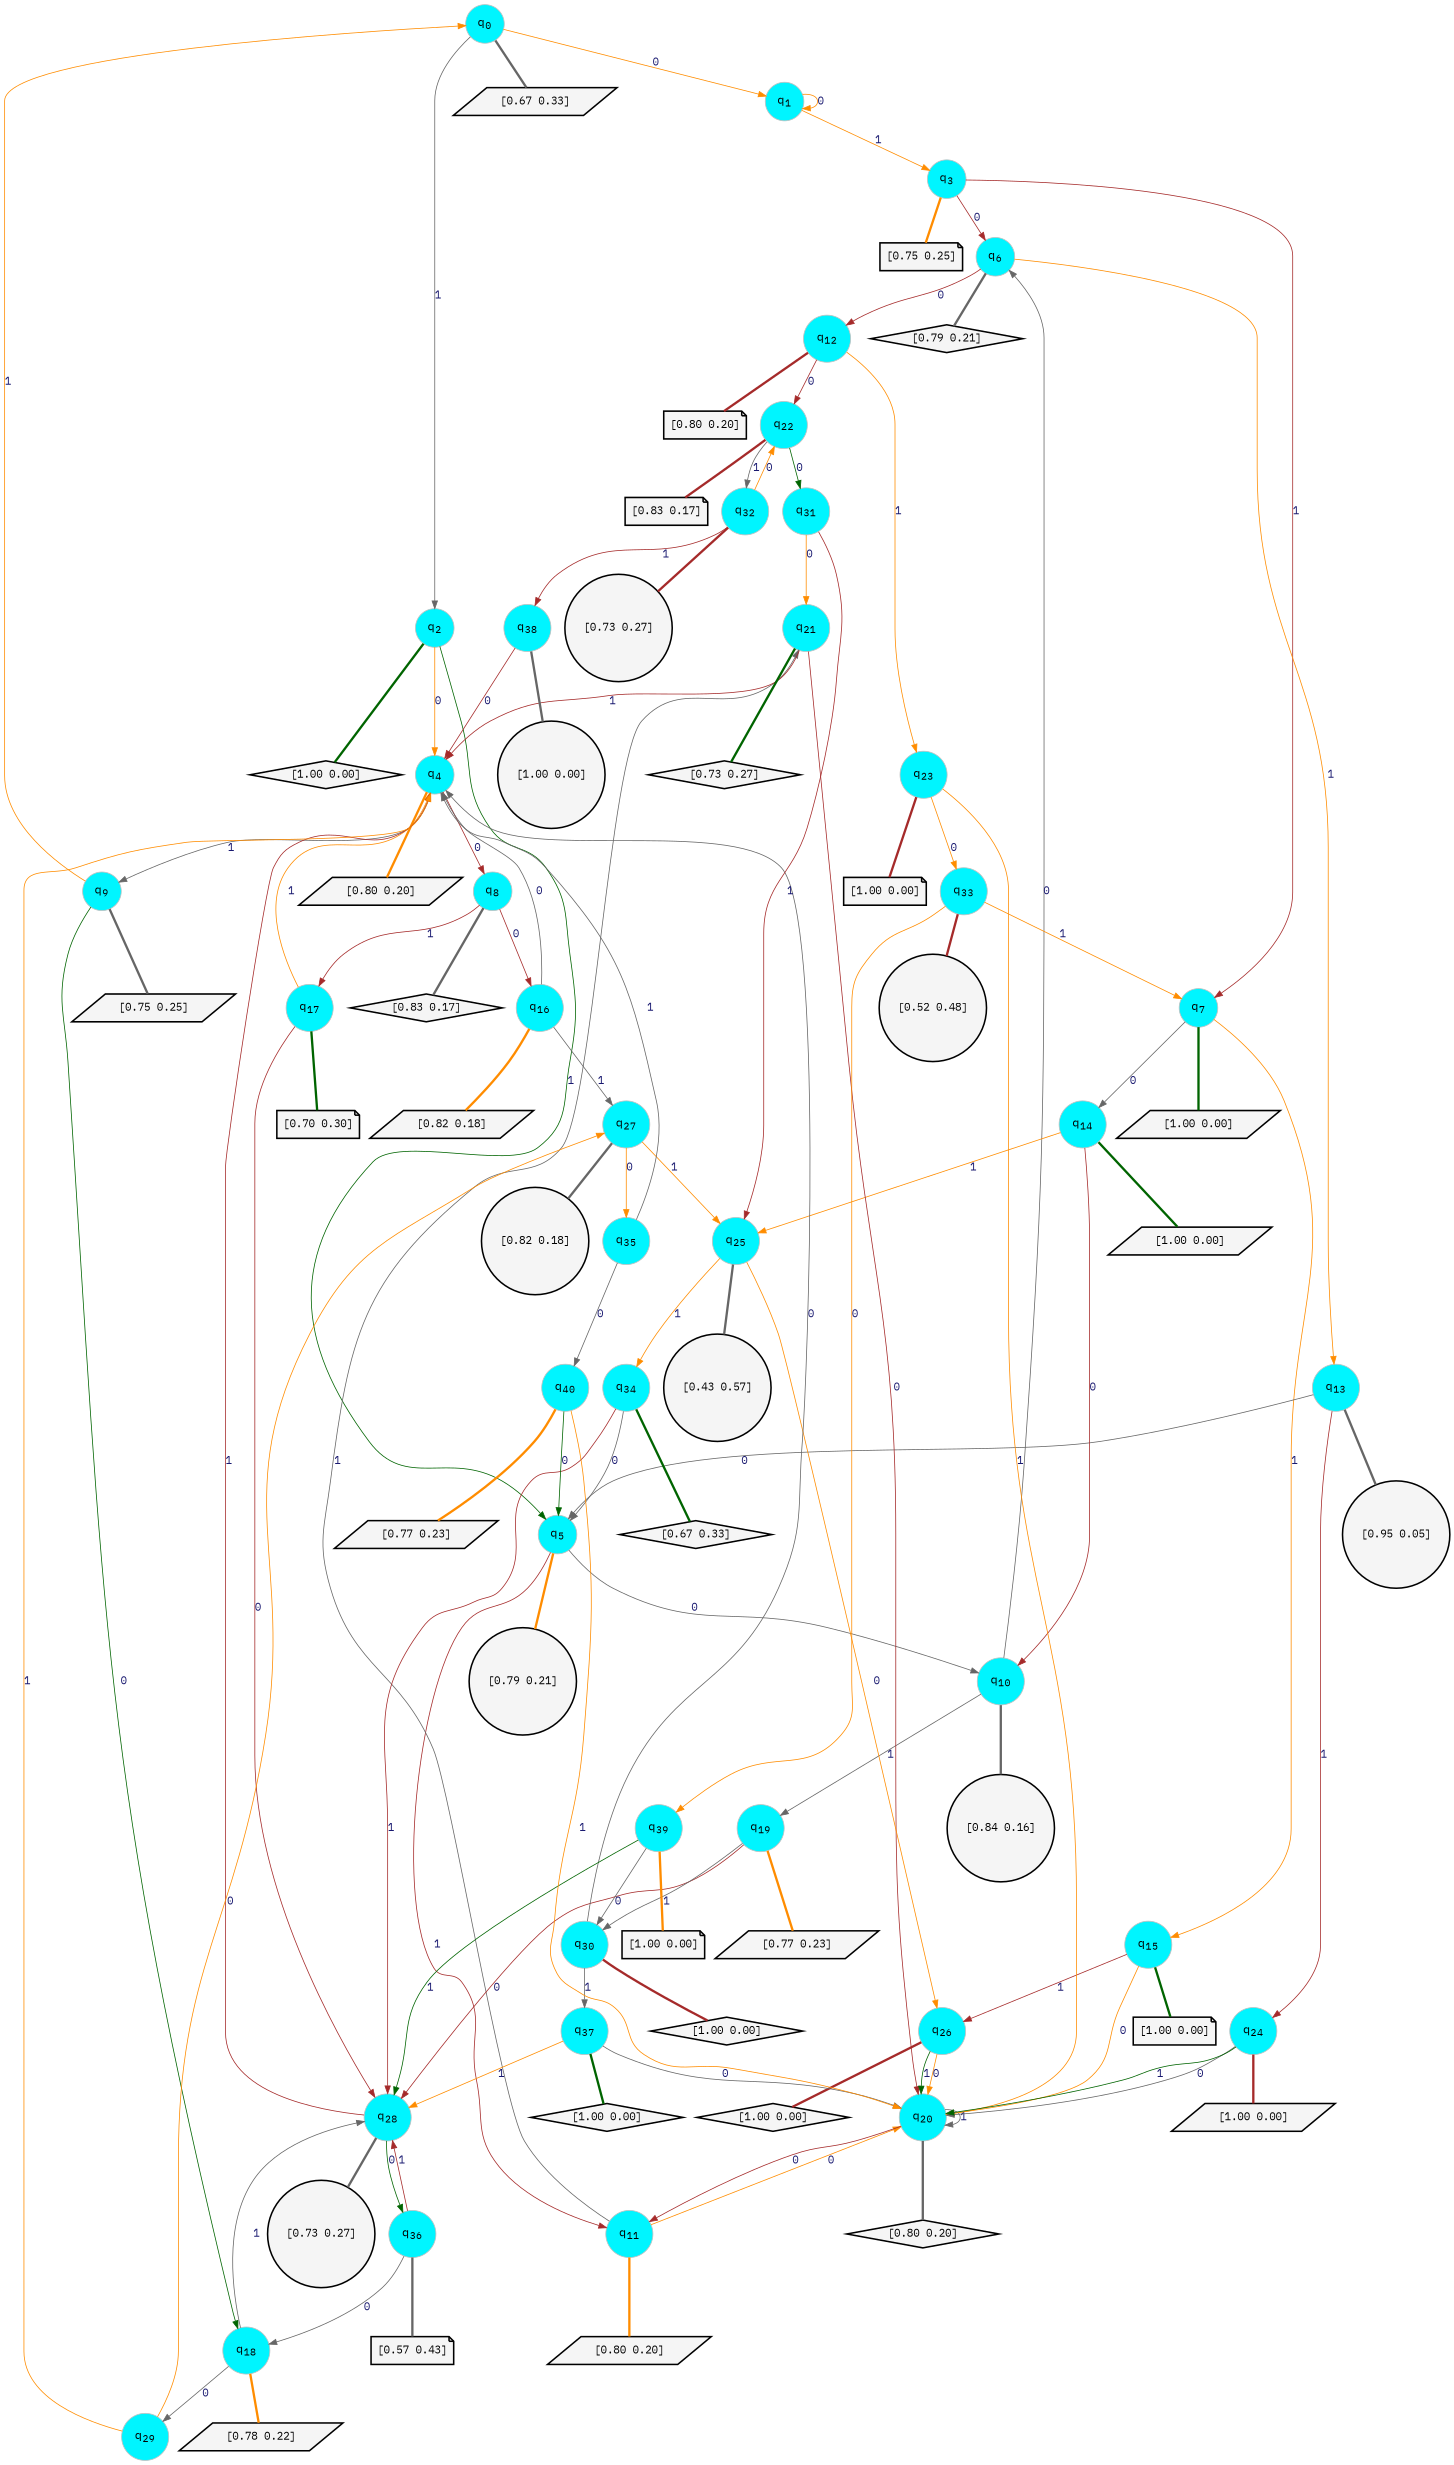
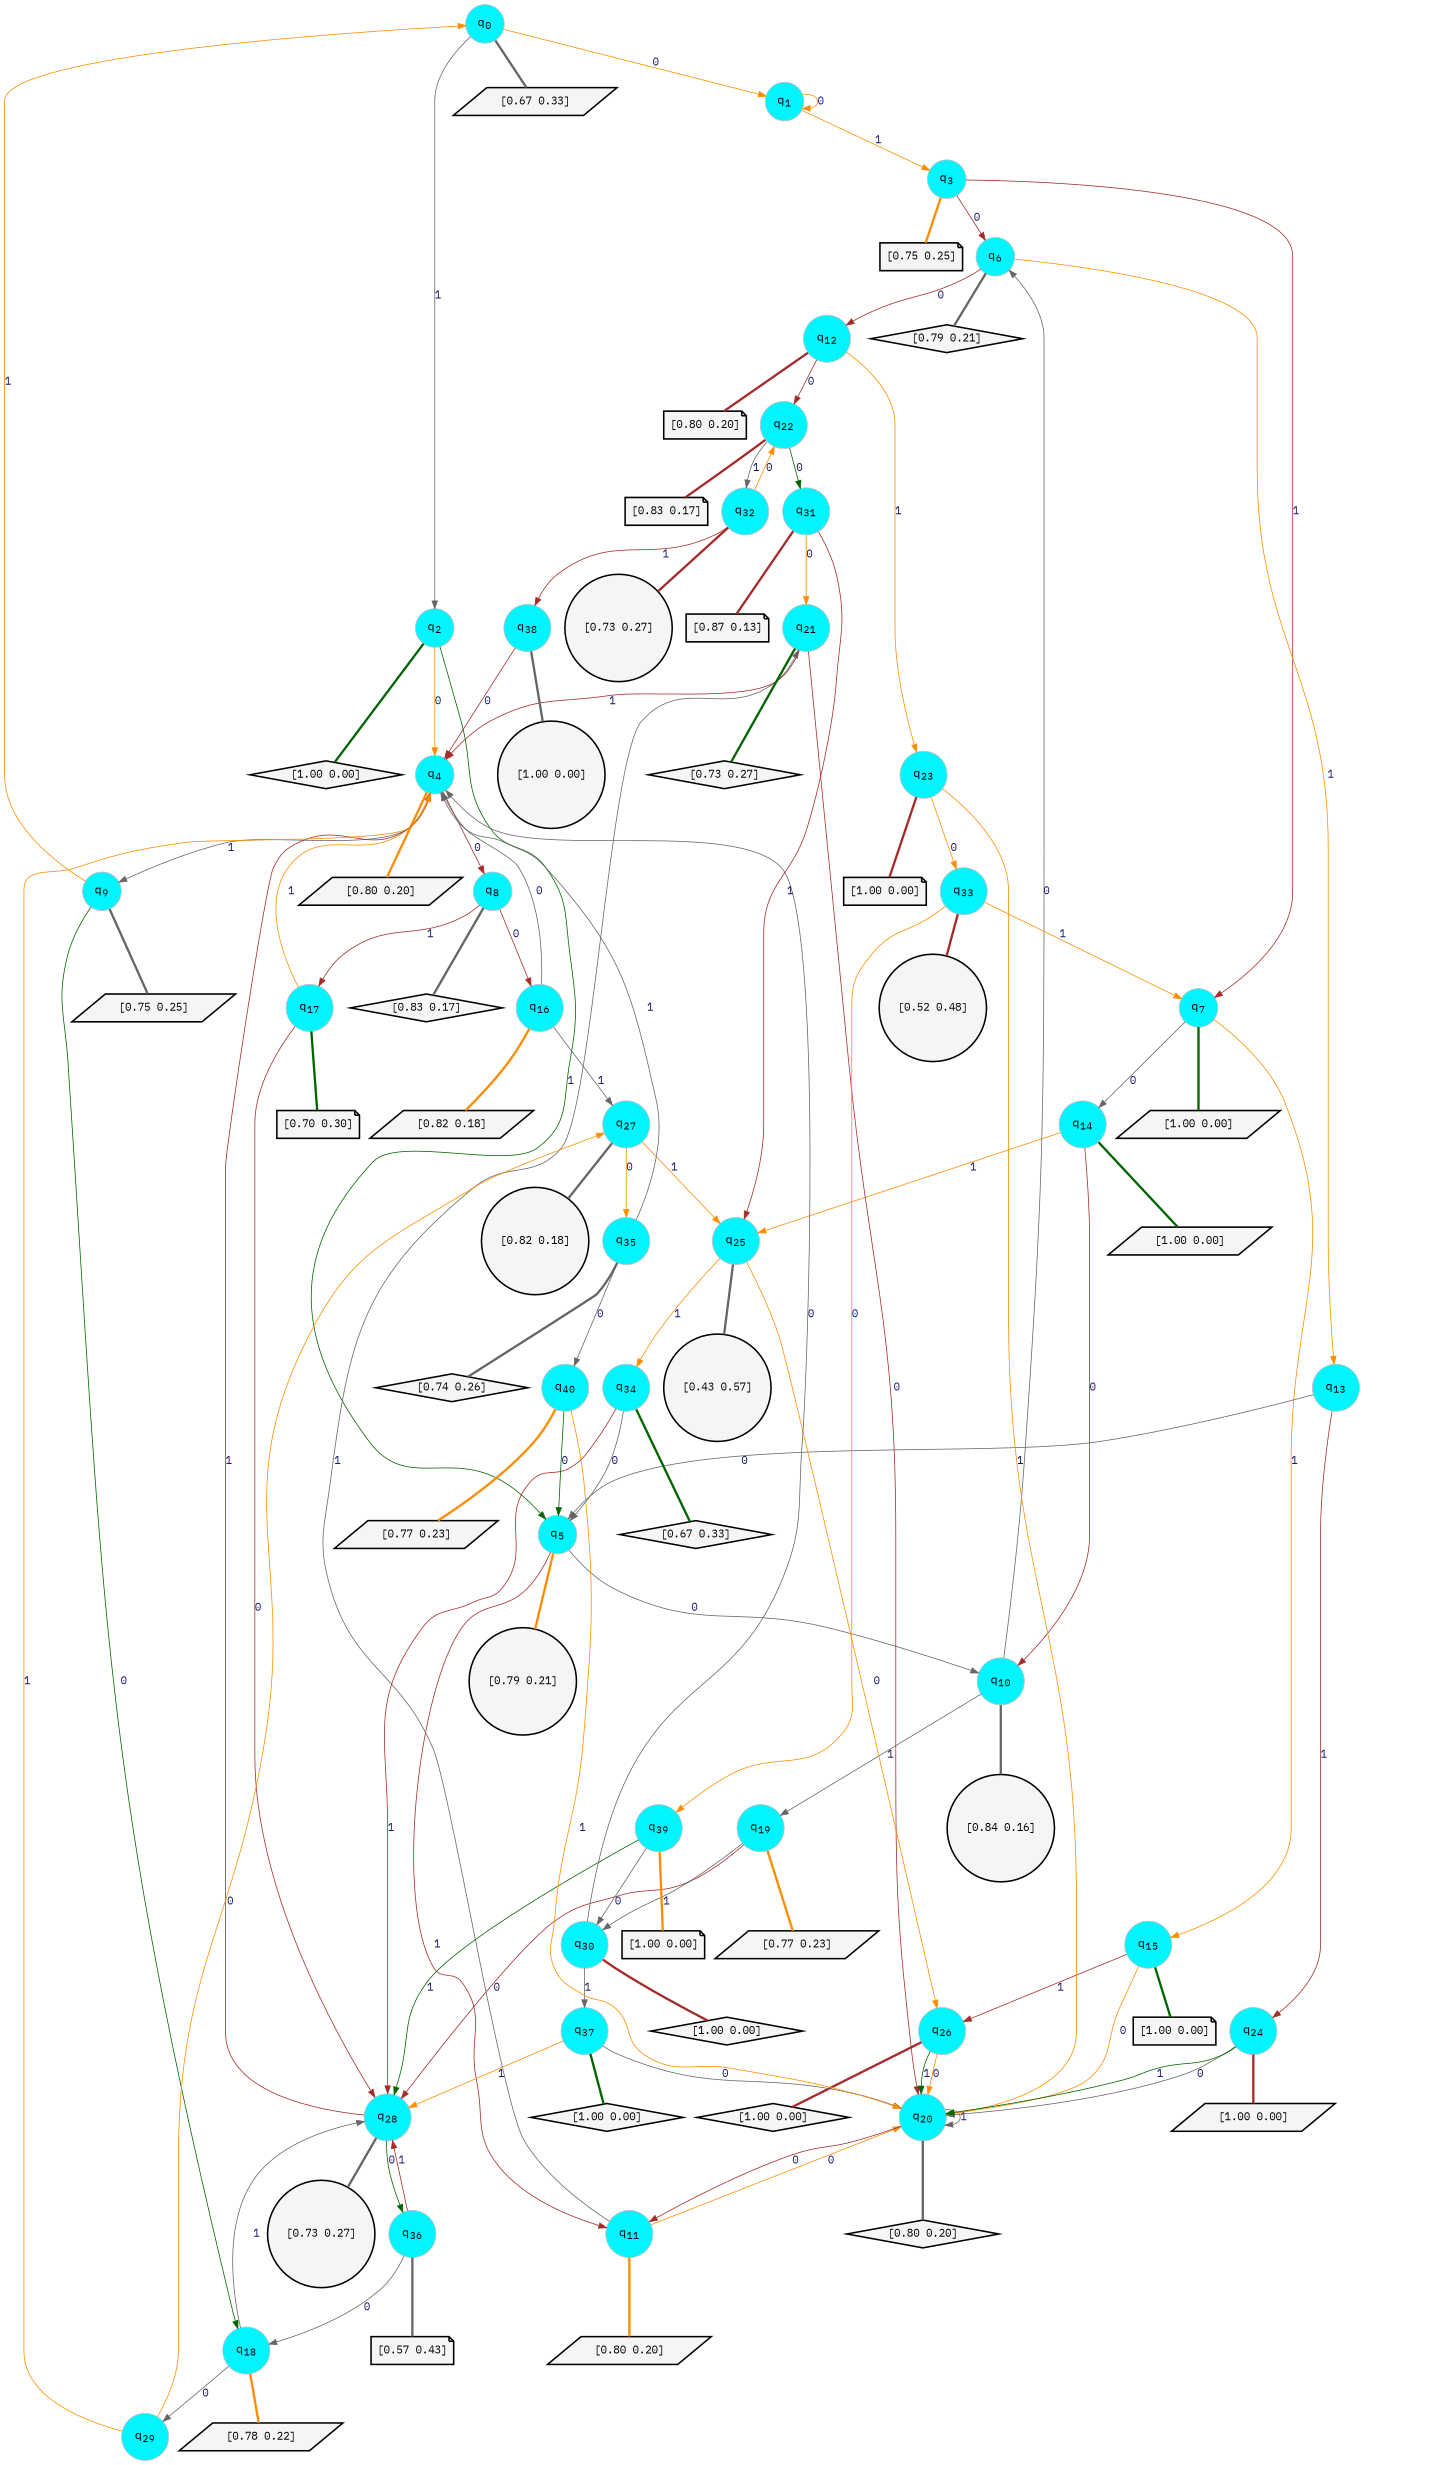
none -> (727, 628)
none -> (452, 1388)
(1396, 1535) -> none
